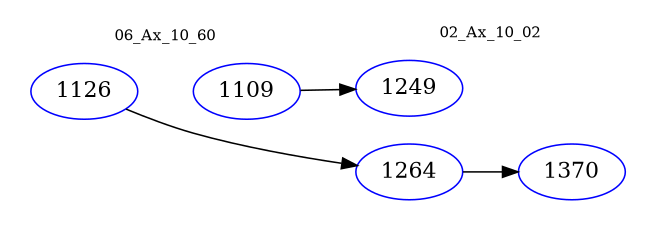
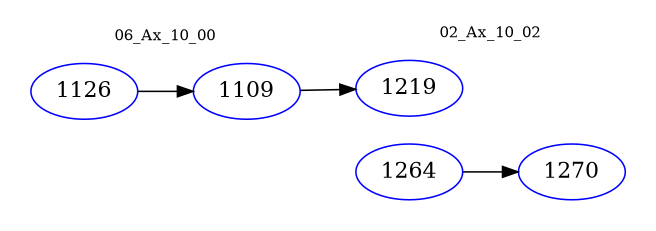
(166, 36) -> (166, 36)
(409, 88) -> (409, 88)
(232, 143) -> (158, 91)
(572, 172) -> (572, 172)
